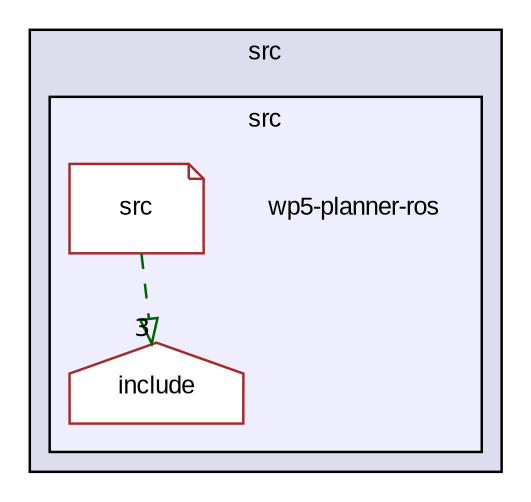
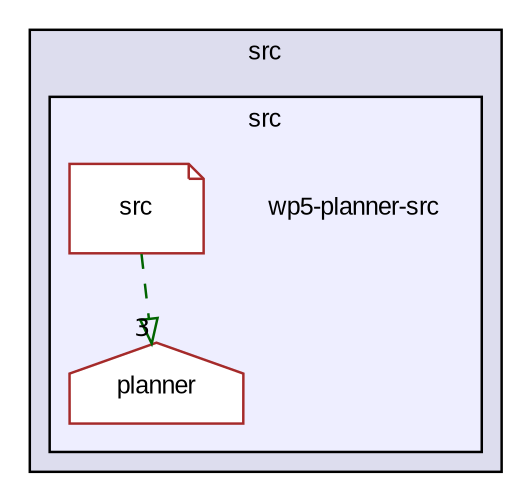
(355, 209) -> (355, 209)
(156, 387) -> (156, 387)
